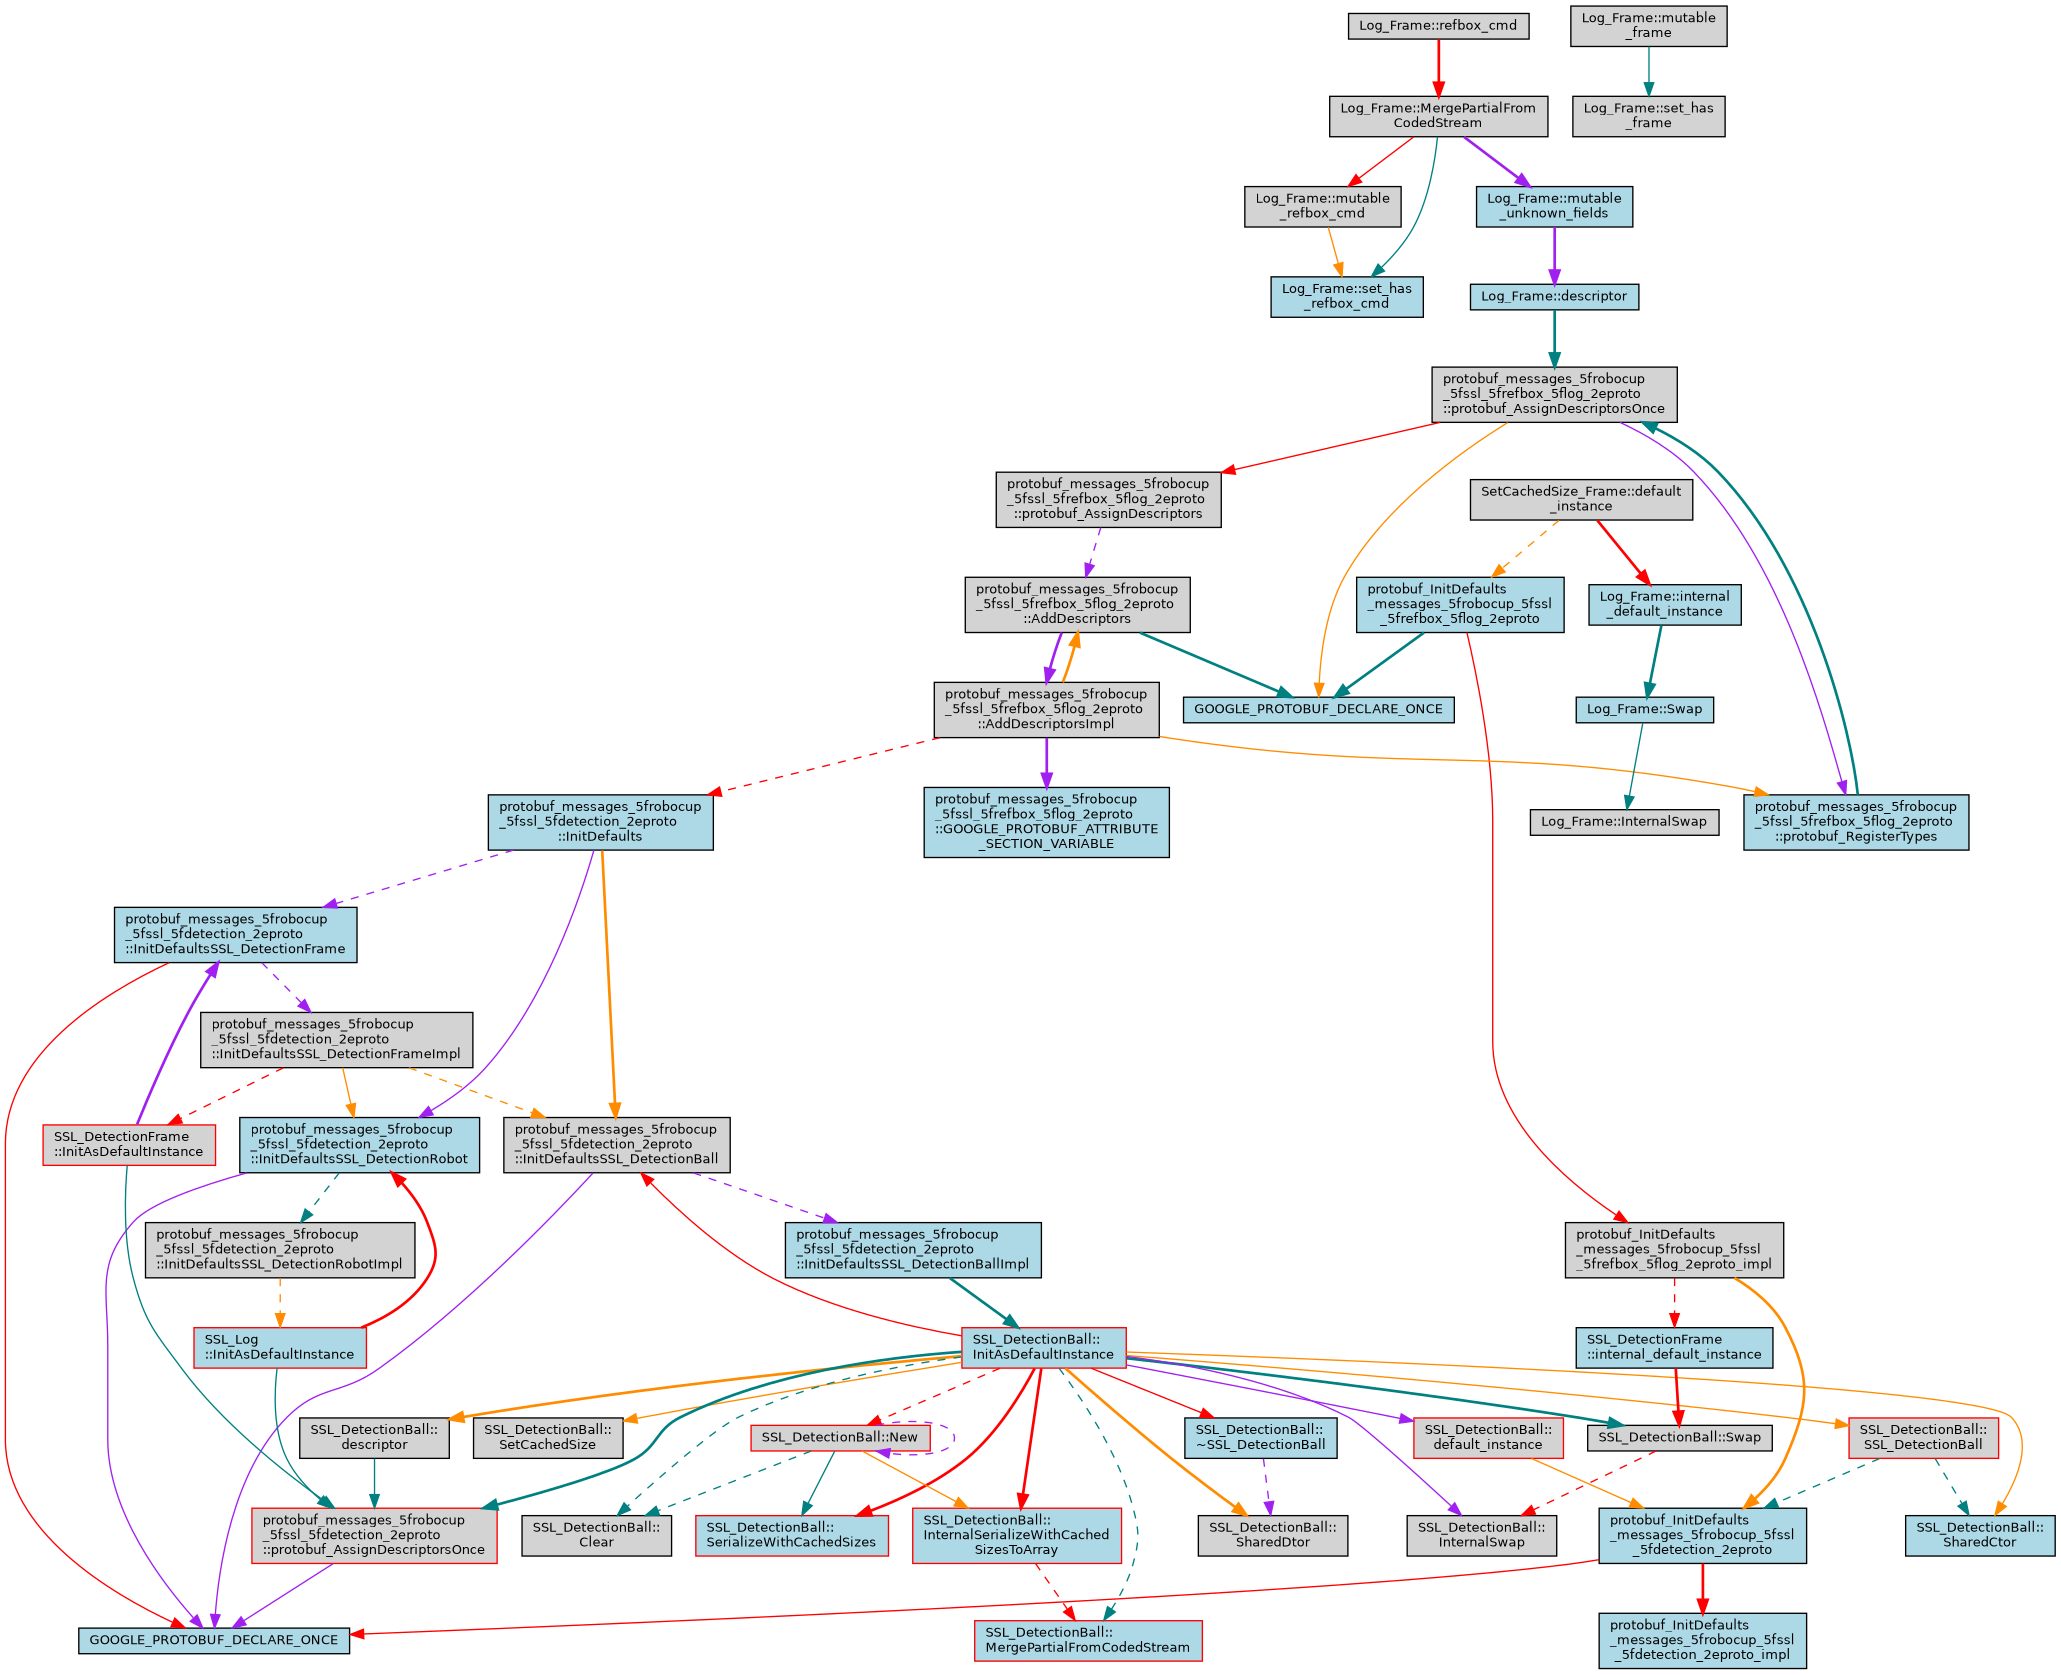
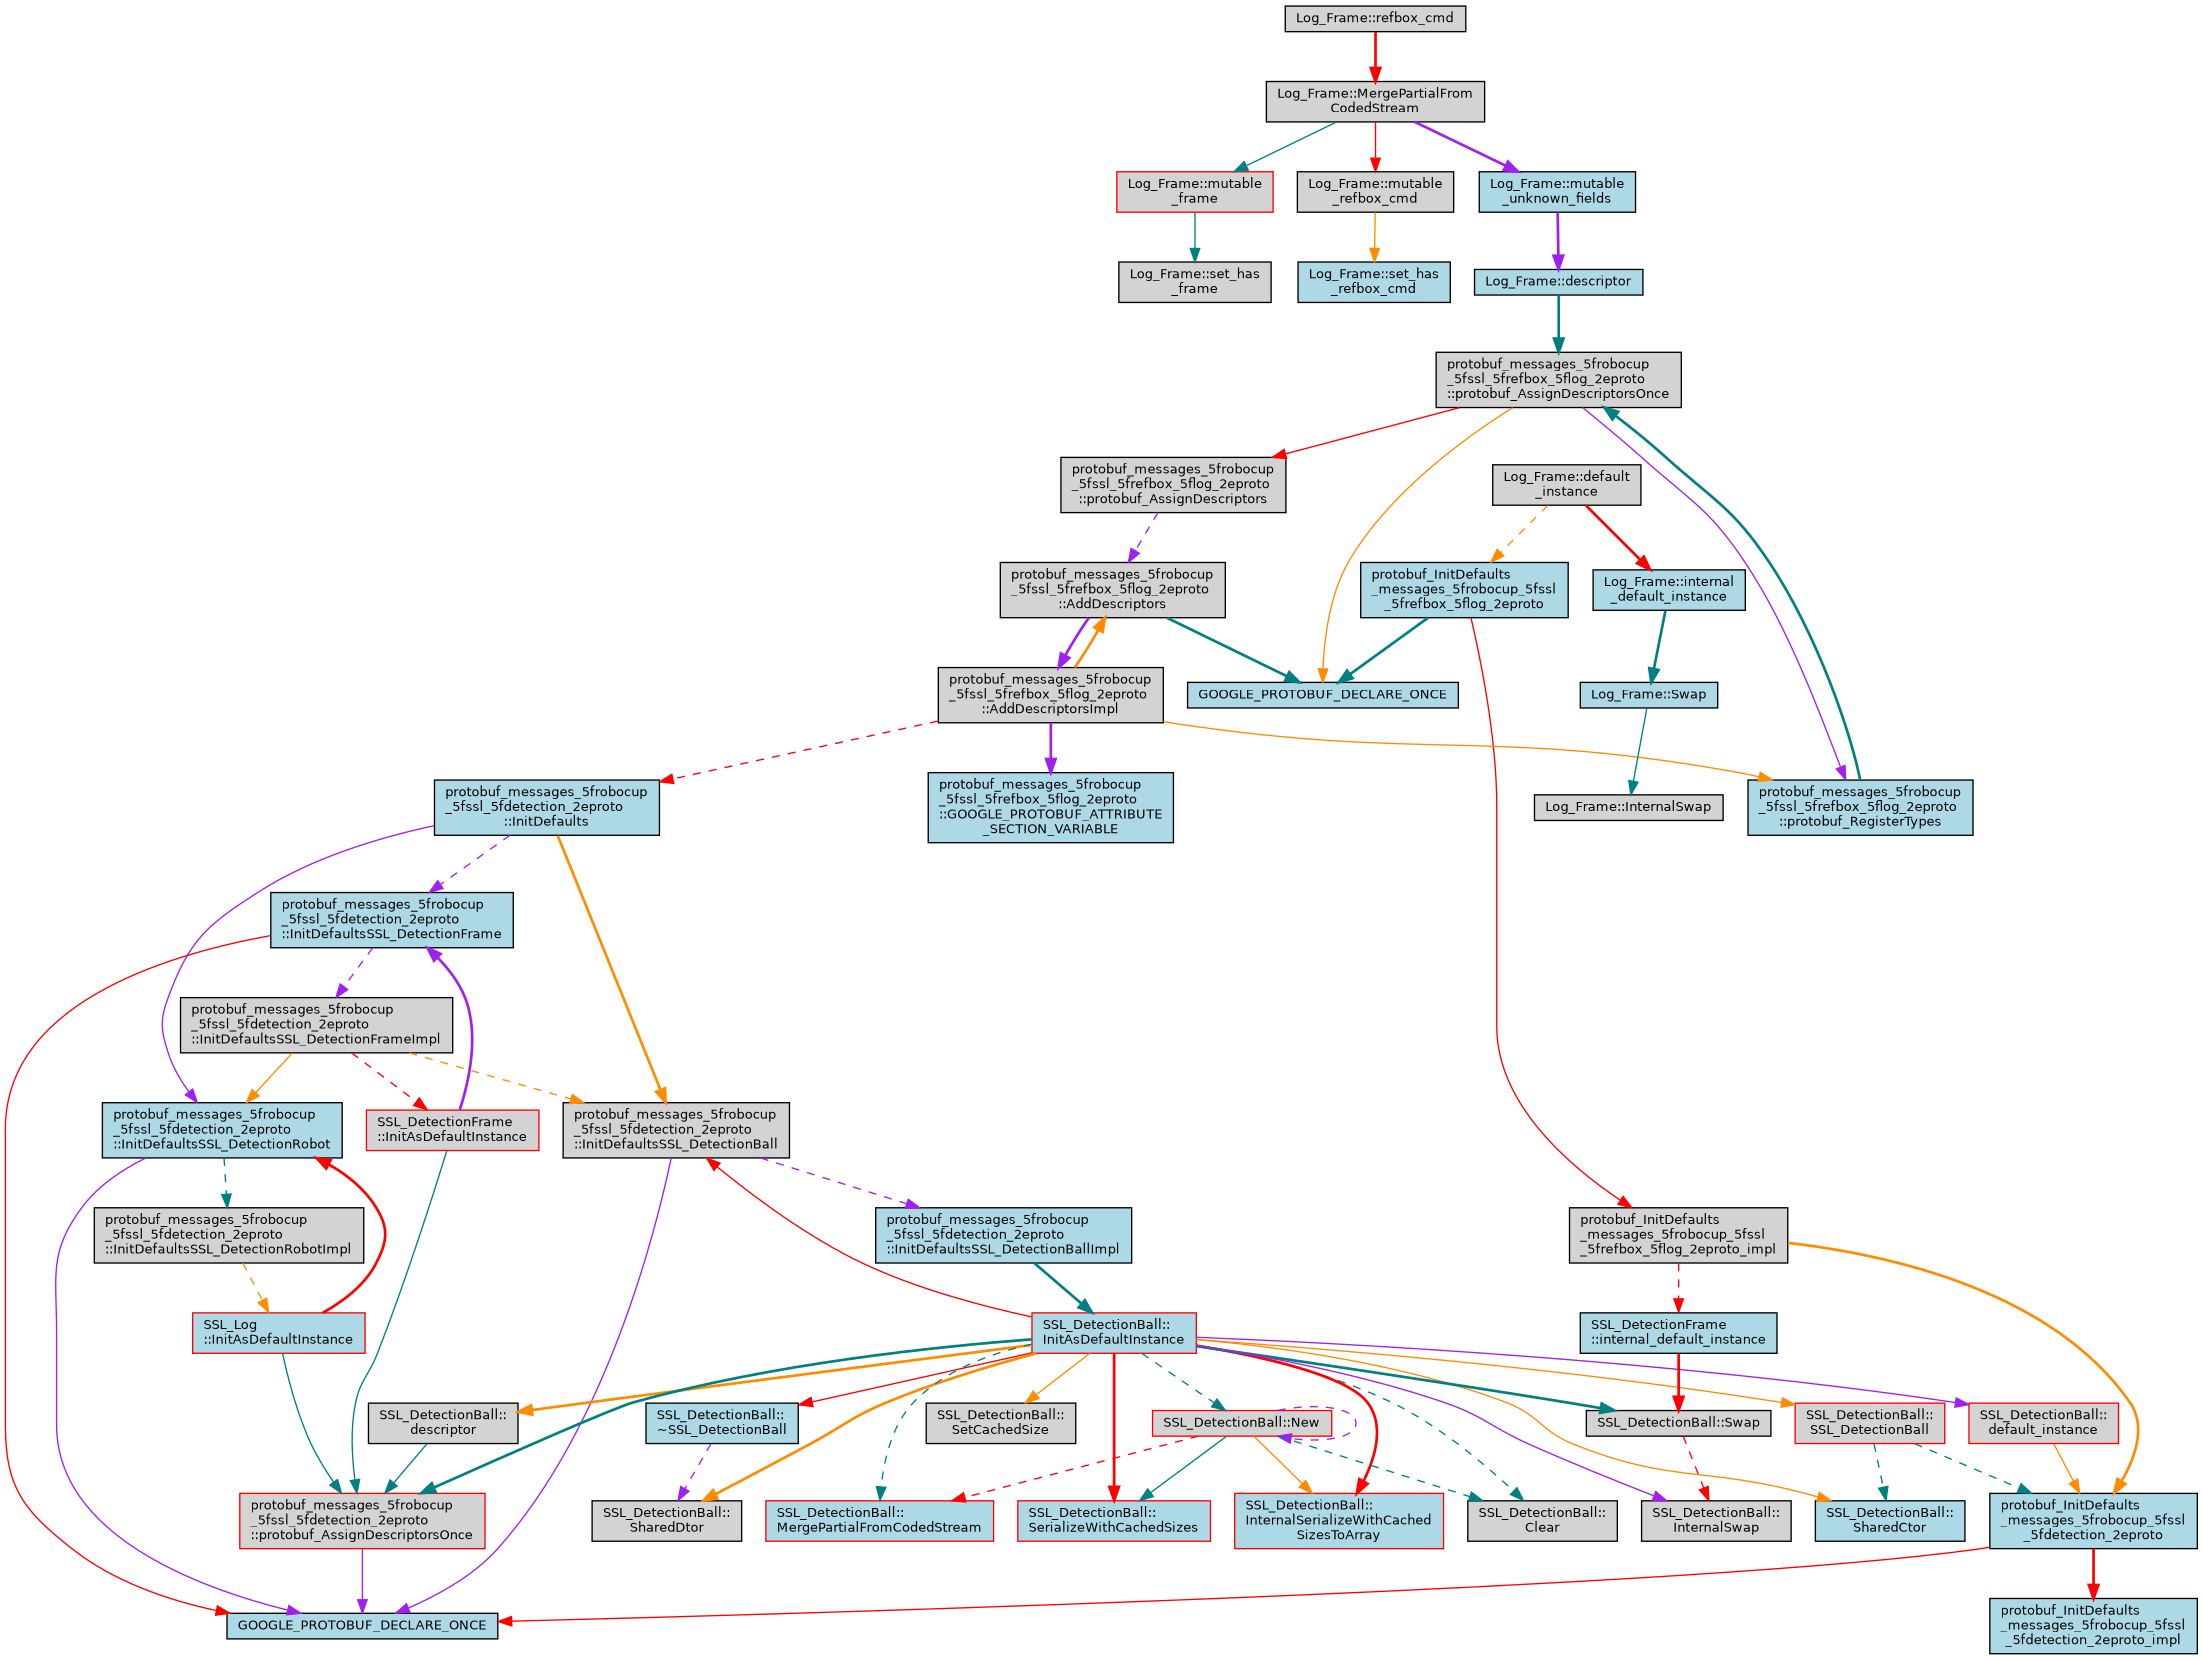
(1649, 26) -> (1195, 192)
(1422, 208) -> (1291, 144)
(1582, 500) -> (1567, 485)
(940, 1394) -> (1178, 1378)
(1051, 1586) -> (1082, 1467)
